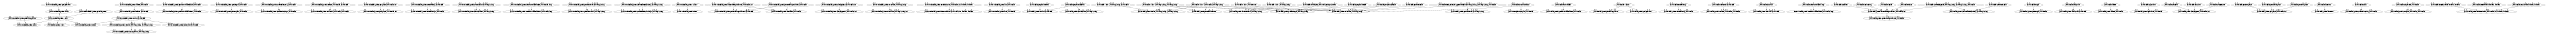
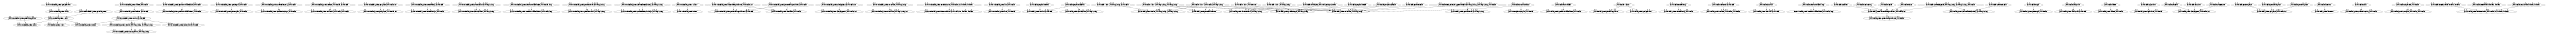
(60, 16) -> (58, 15)
